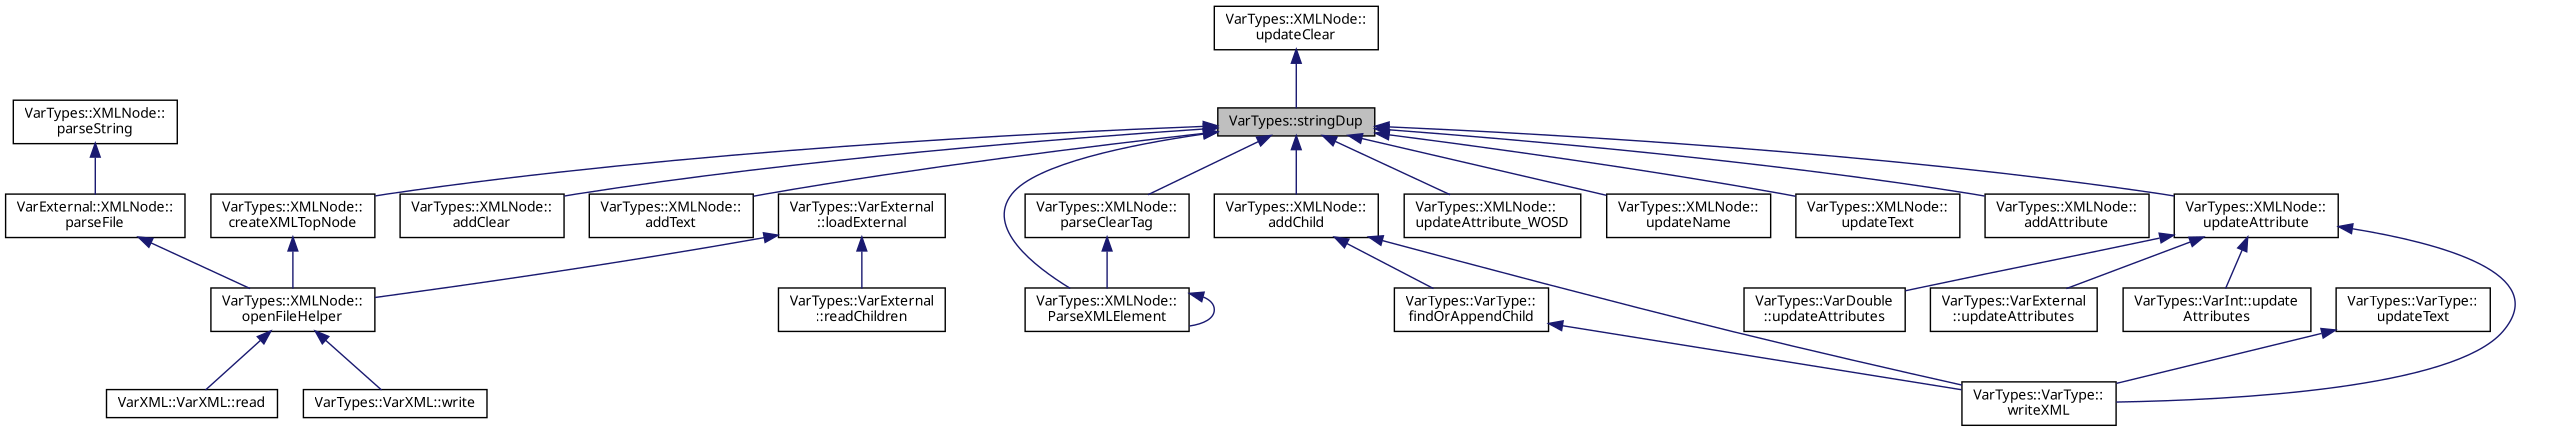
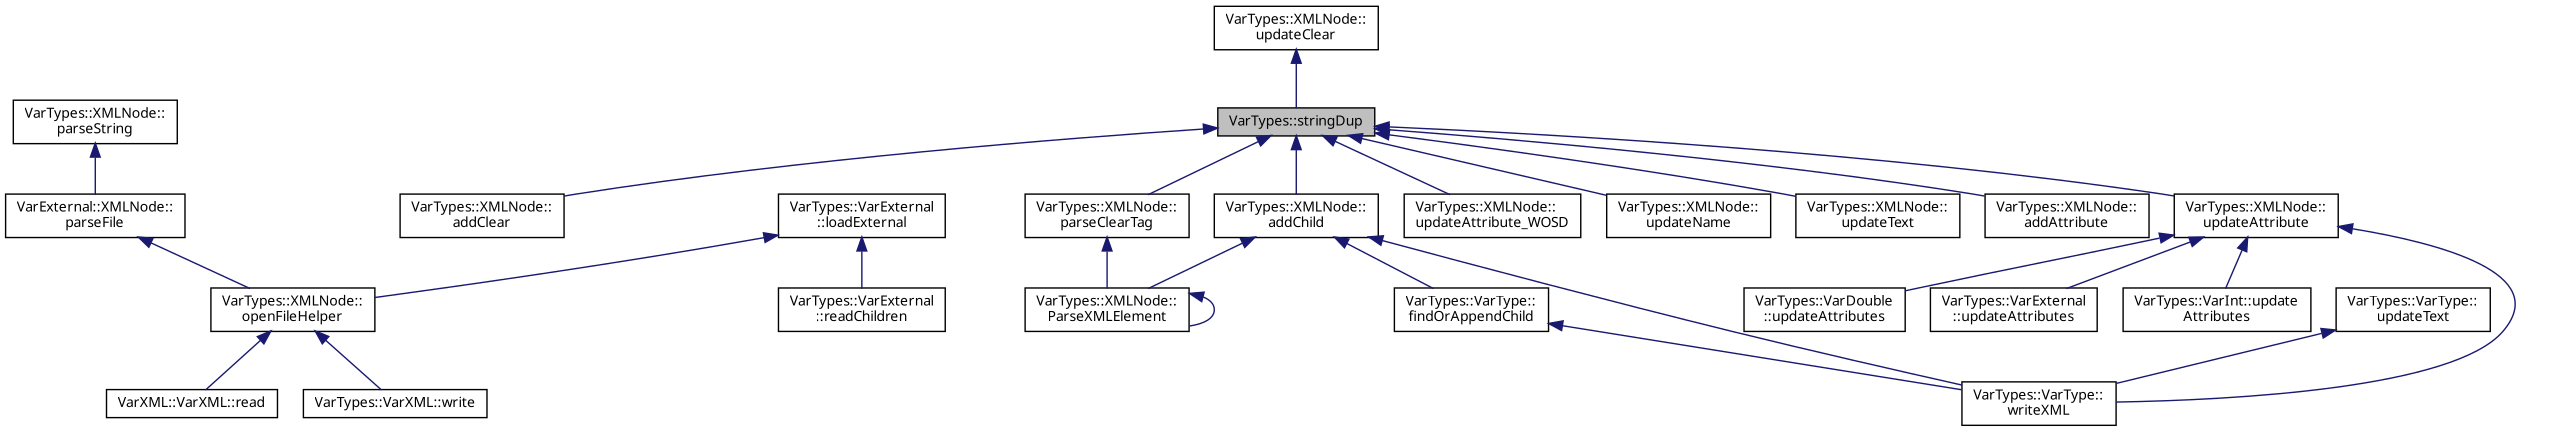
(1044, 172) -> (1195, 266)
(293, 216) -> none
(671, 216) -> none
